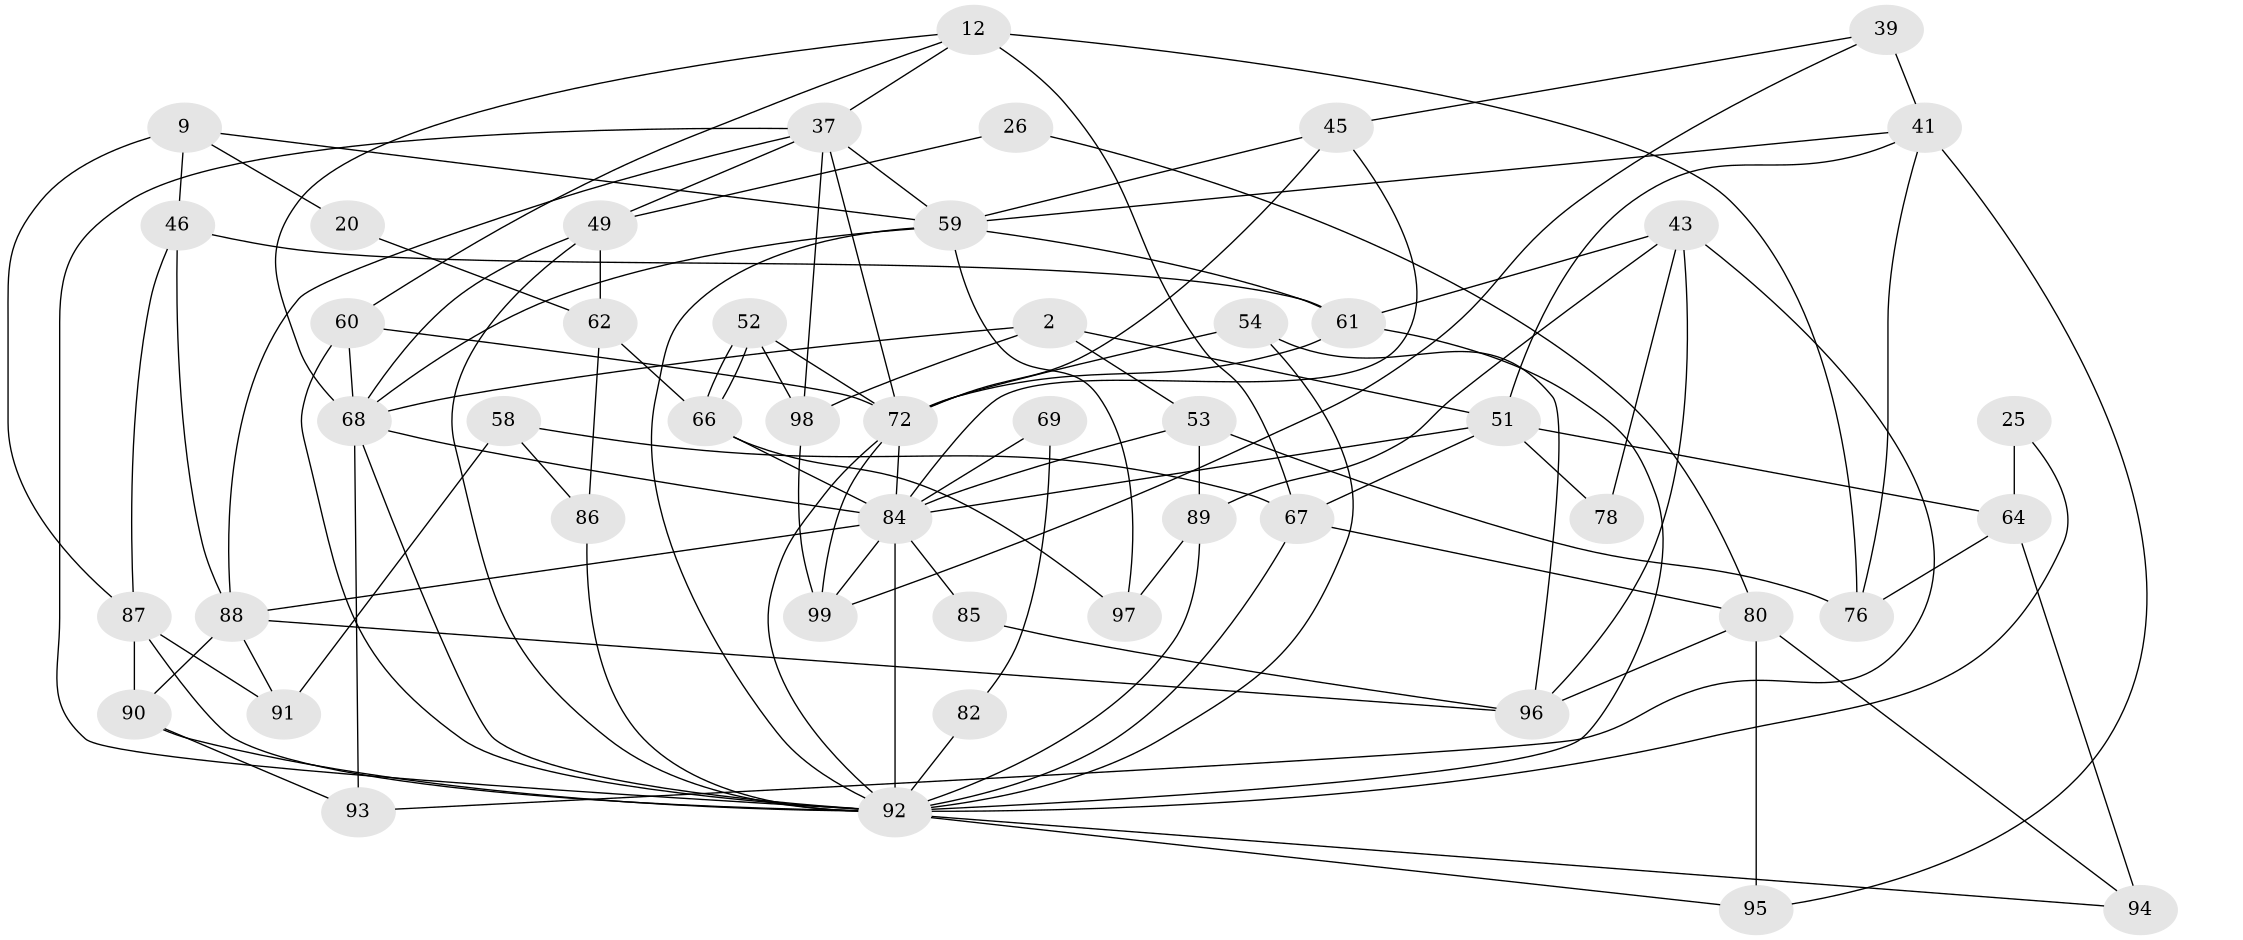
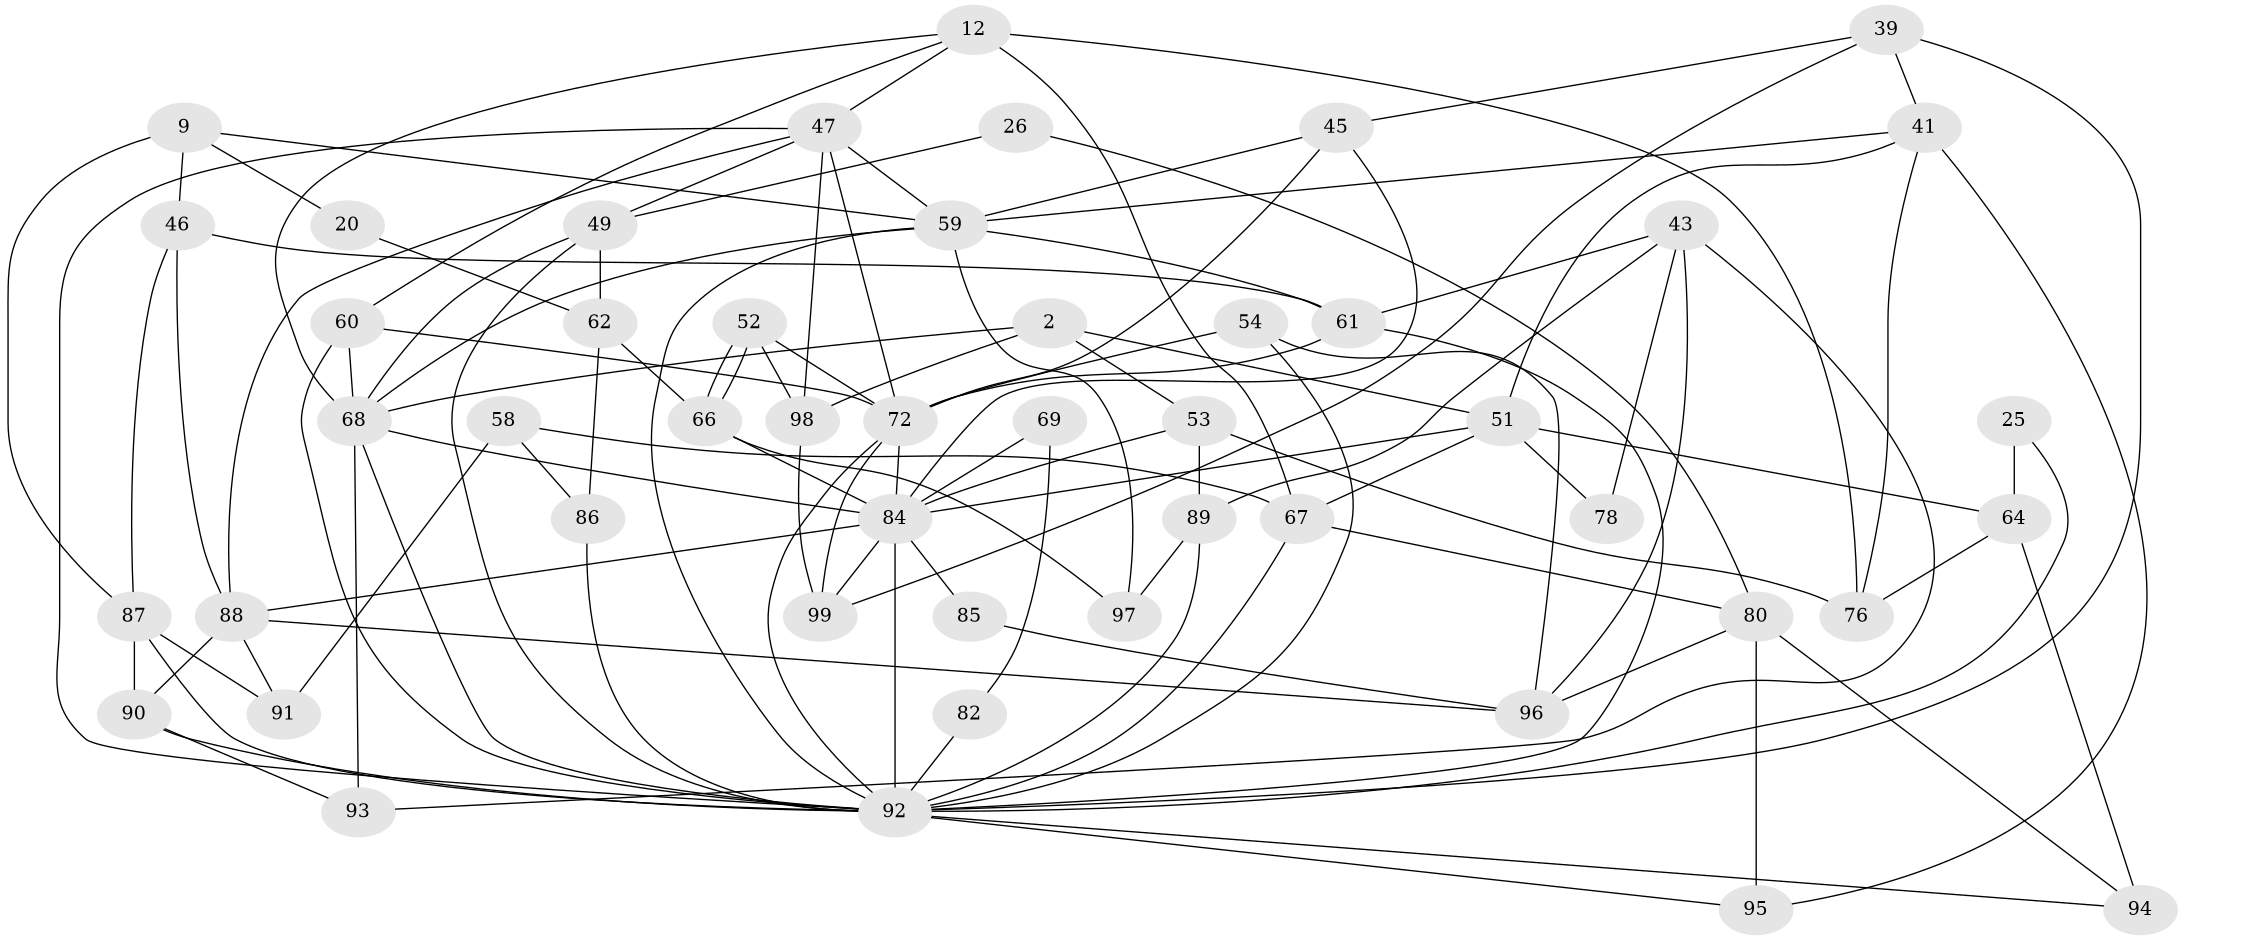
(824, 128) -> (824, 128)
none -> (1873, 725)
